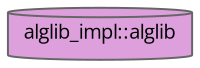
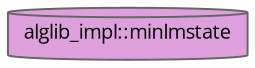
(100, 34) -> (128, 34)
